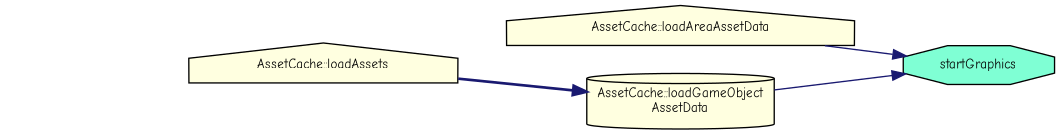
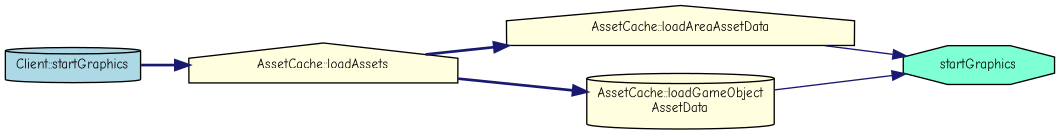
none -> (460, 51)
none -> (73, 65)
